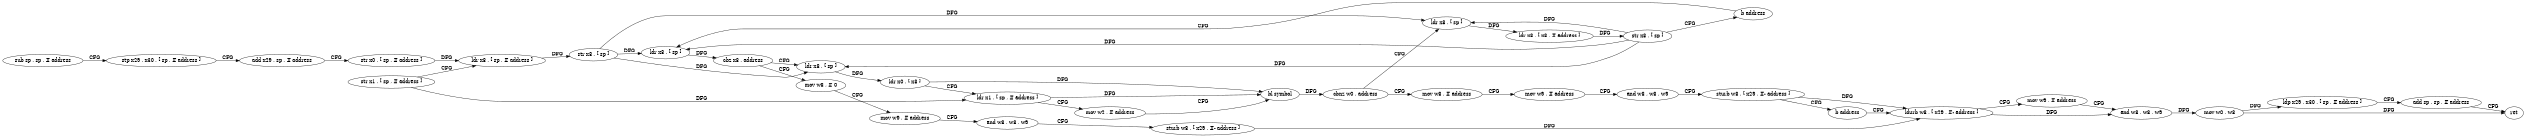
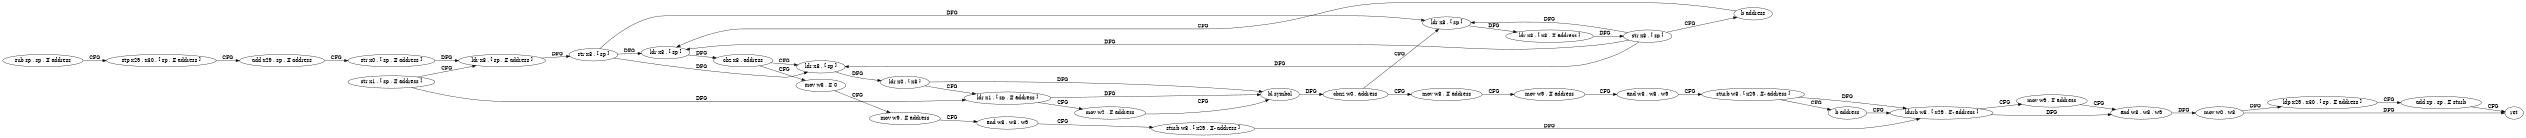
(2441, 103) -> (2441, 103)
